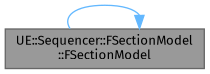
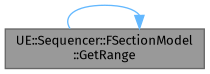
(105, 49) -> (105, 49)
